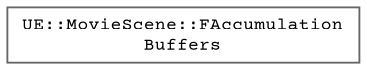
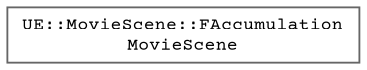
(183, 35) -> (183, 35)
